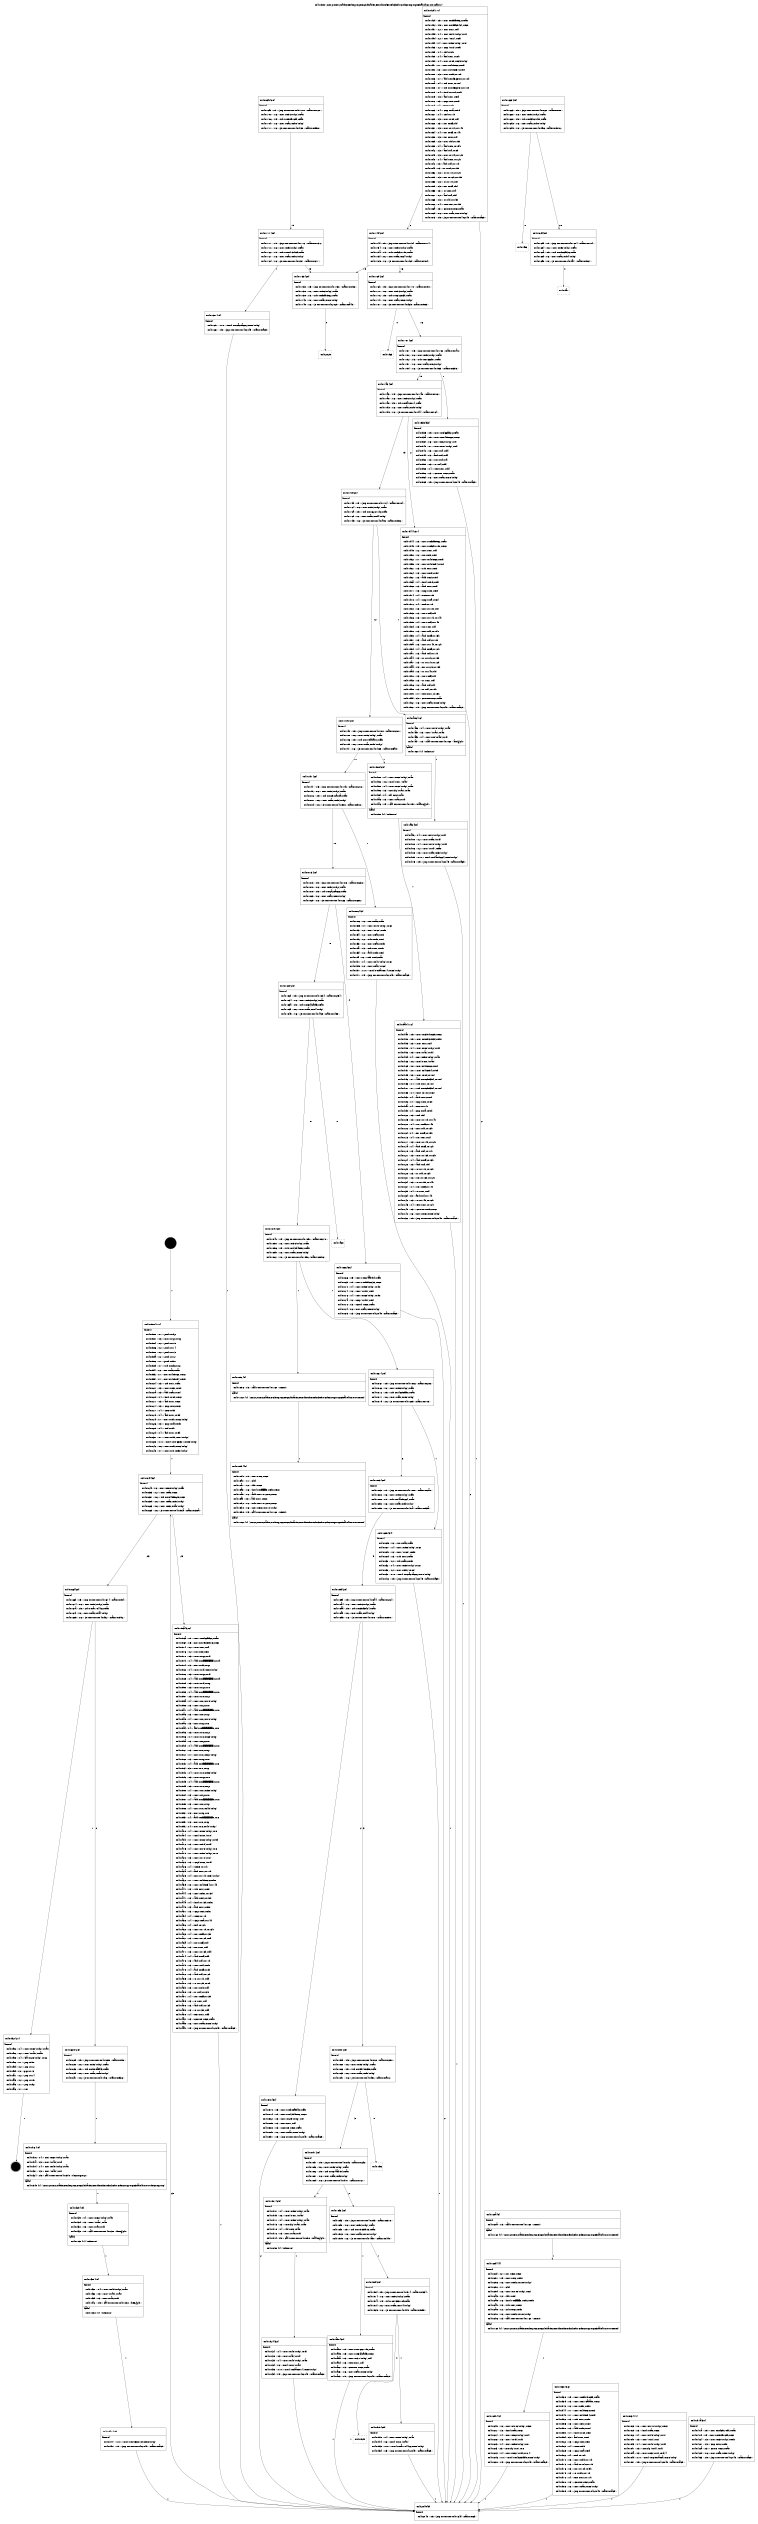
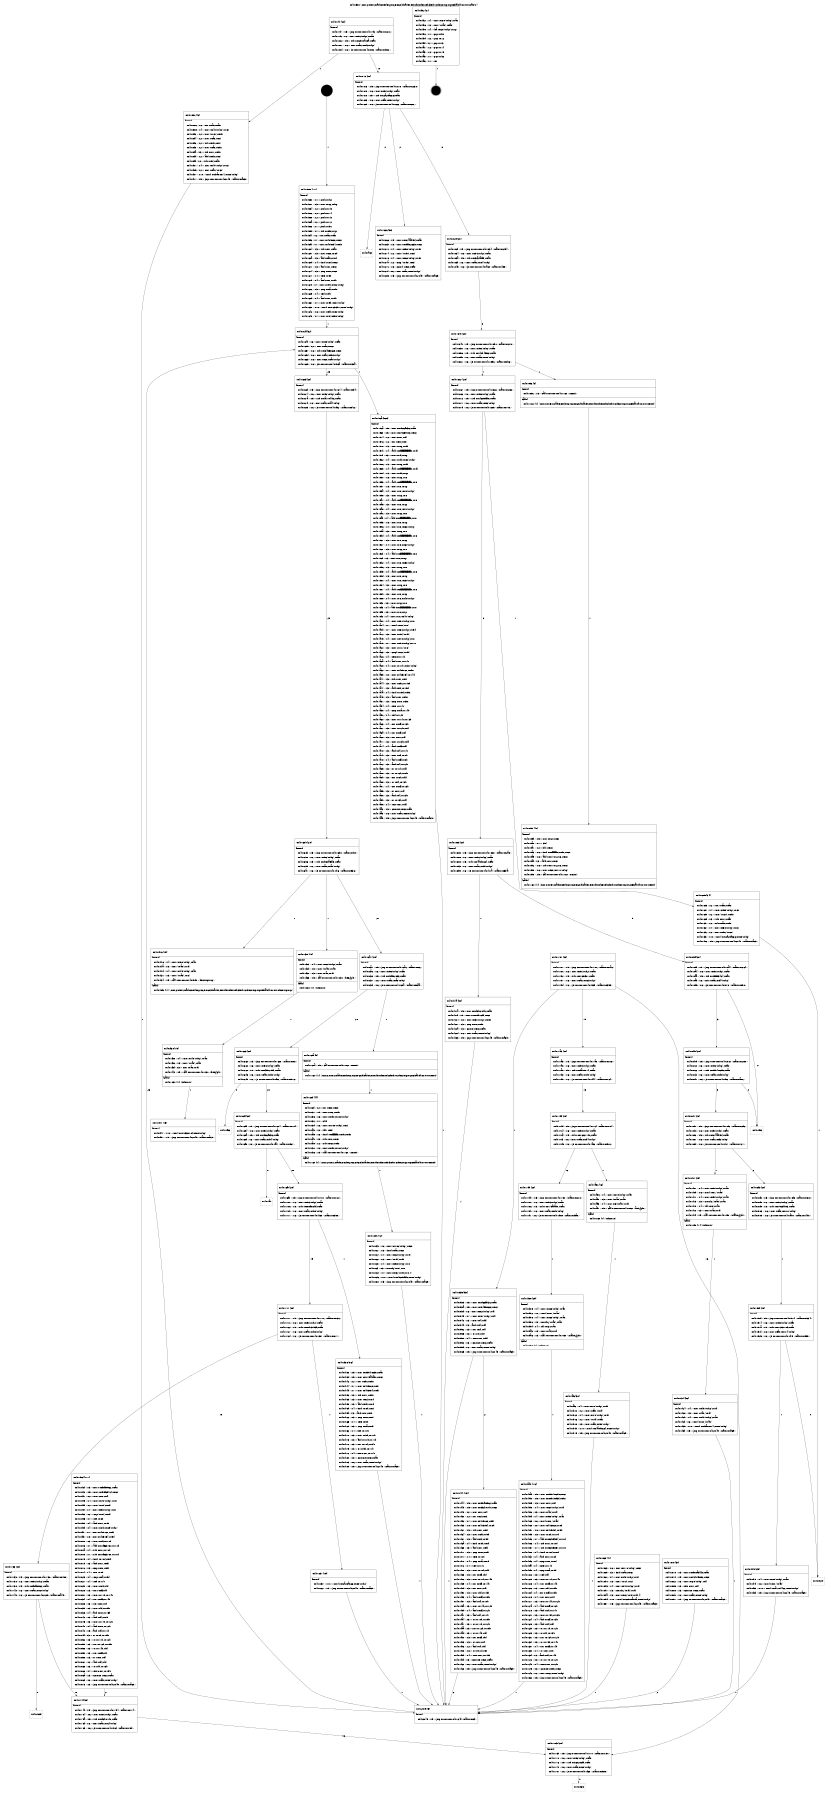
(363, 269) -> (51, 1650)
(414, 322) -> (738, 1391)
(408, 471) -> (484, 1422)
(352, 762) -> none
none -> (479, 935)
none -> (392, 971)
(325, 1128) -> (375, 178)
none -> (288, 1165)
none -> (343, 1287)
(481, 1363) -> none
(181, 1556) -> (359, 372)
(62, 1828) -> none
(96, 1828) -> (328, 618)
(328, 1858) -> (753, 1055)
(444, 1892) -> none
(438, 2042) -> (818, 1245)
(97, 2196) -> (327, 912)
(360, 2358) -> none
(260, 2507) -> none
